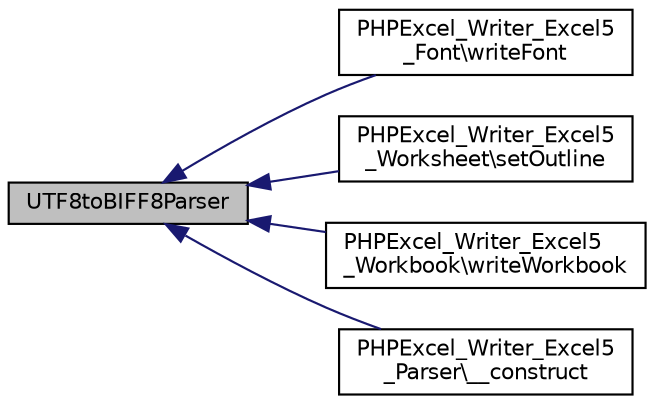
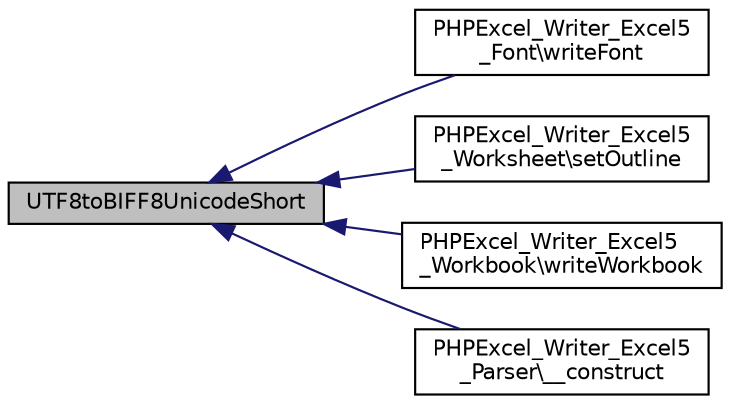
(128, 203) -> (166, 203)
